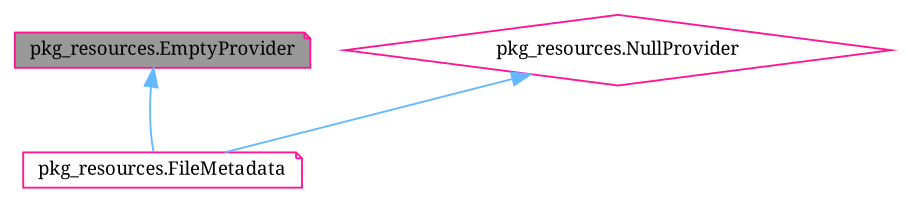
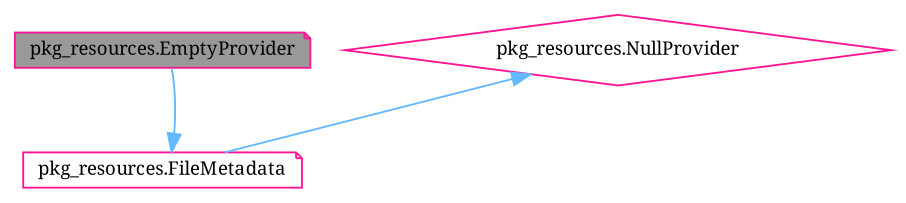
(150, 120) -> (175, 101)
